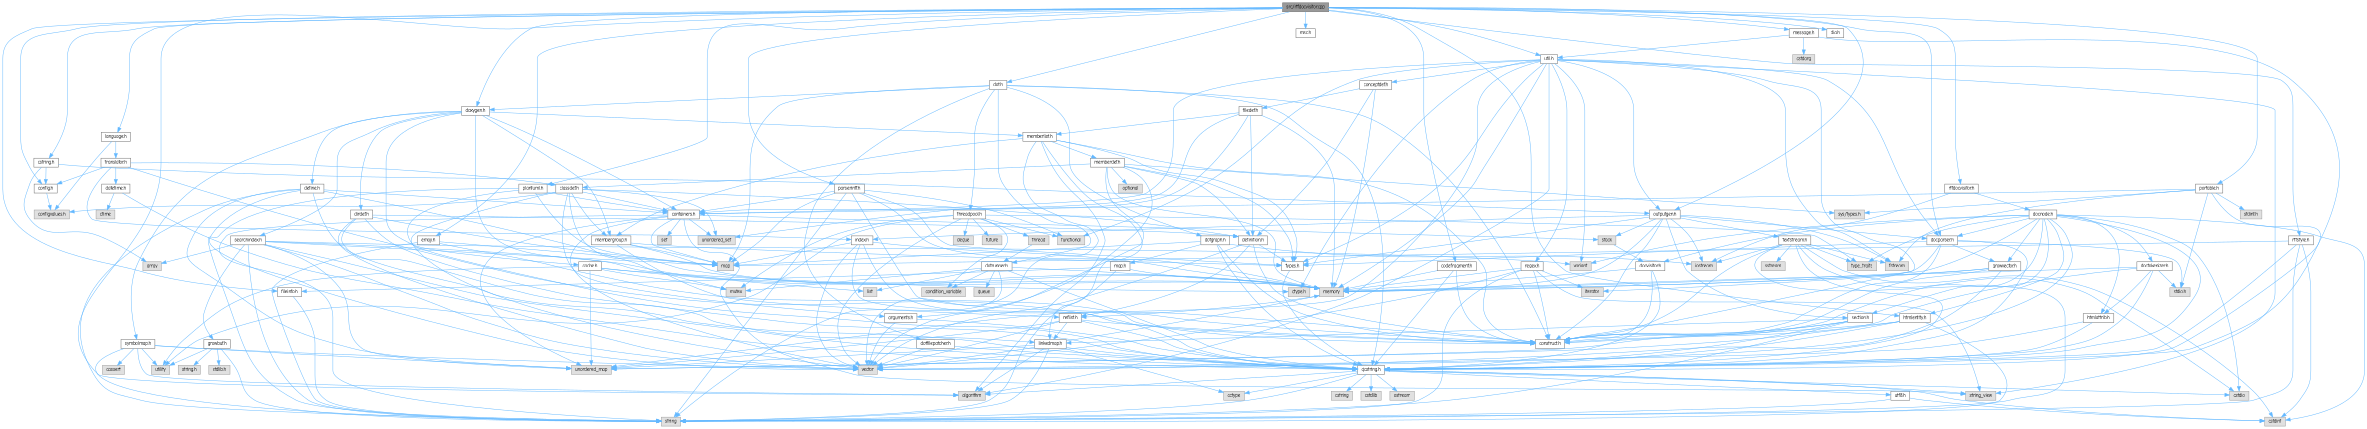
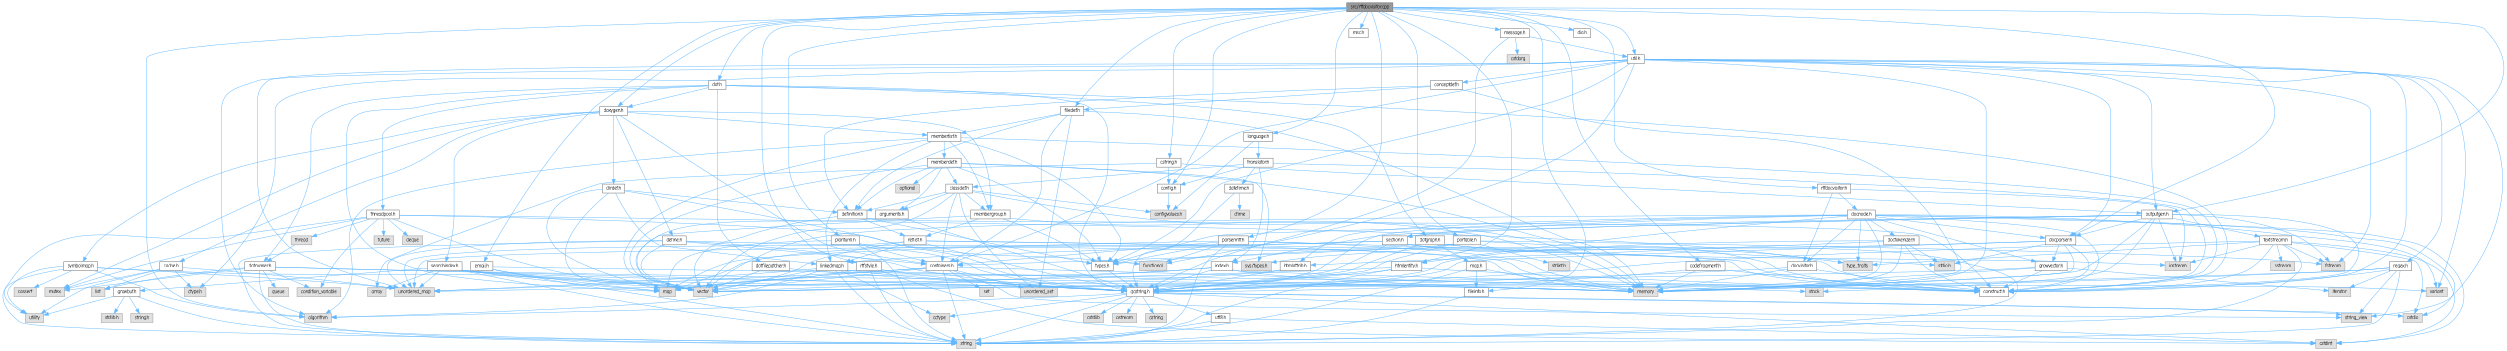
none -> (1199, 21)
(1620, 248) -> (1819, 225)
(1203, 310) -> (1280, 248)
